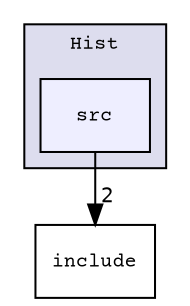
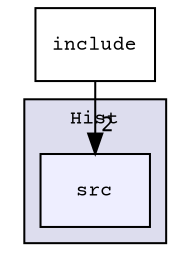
(95, 181) -> (95, 111)
